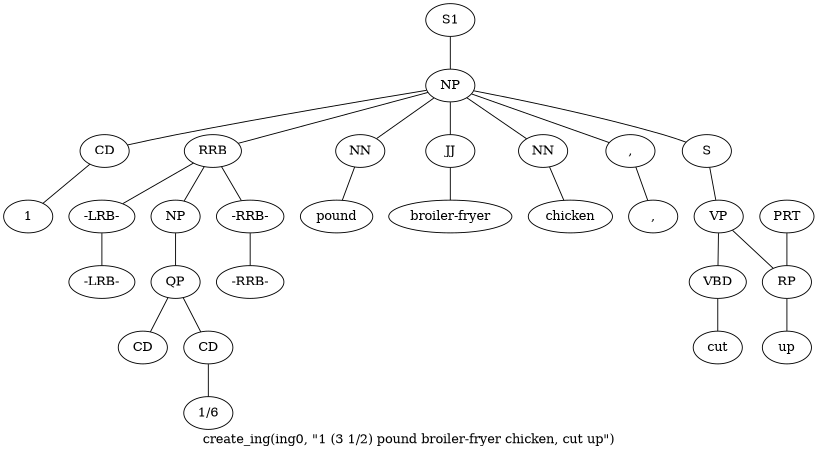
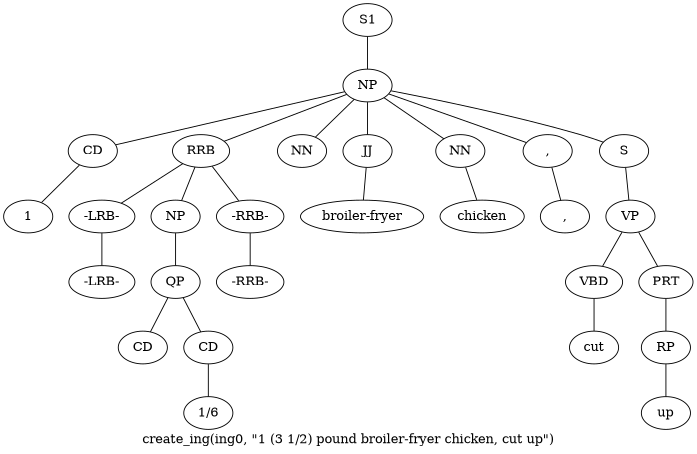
(337, 217) -> none
(753, 249) -> (648, 249)
